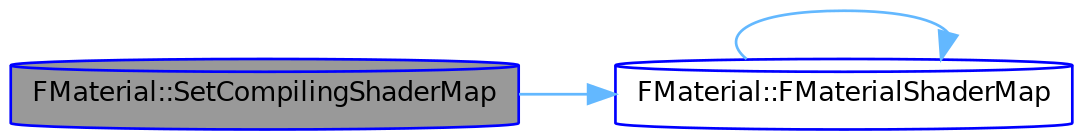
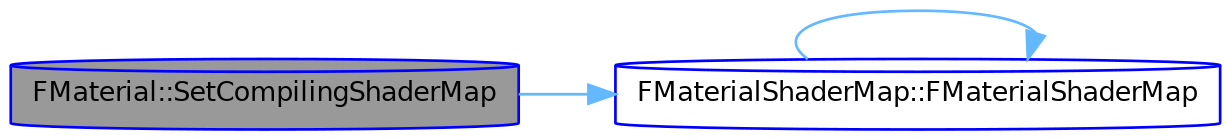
(844, 94) -> (918, 94)
